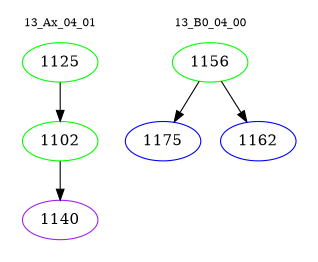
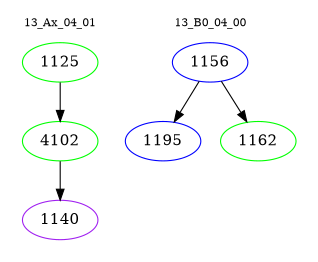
(210, 62) -> (210, 62)
(60, 141) -> (60, 141)
(163, 141) -> (163, 141)
(258, 141) -> (258, 141)
